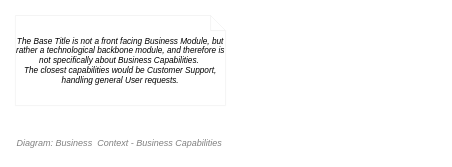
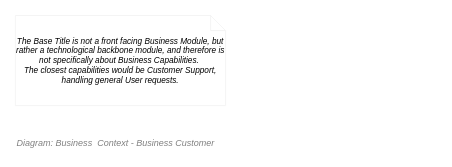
(128, 143) -> (122, 143)
